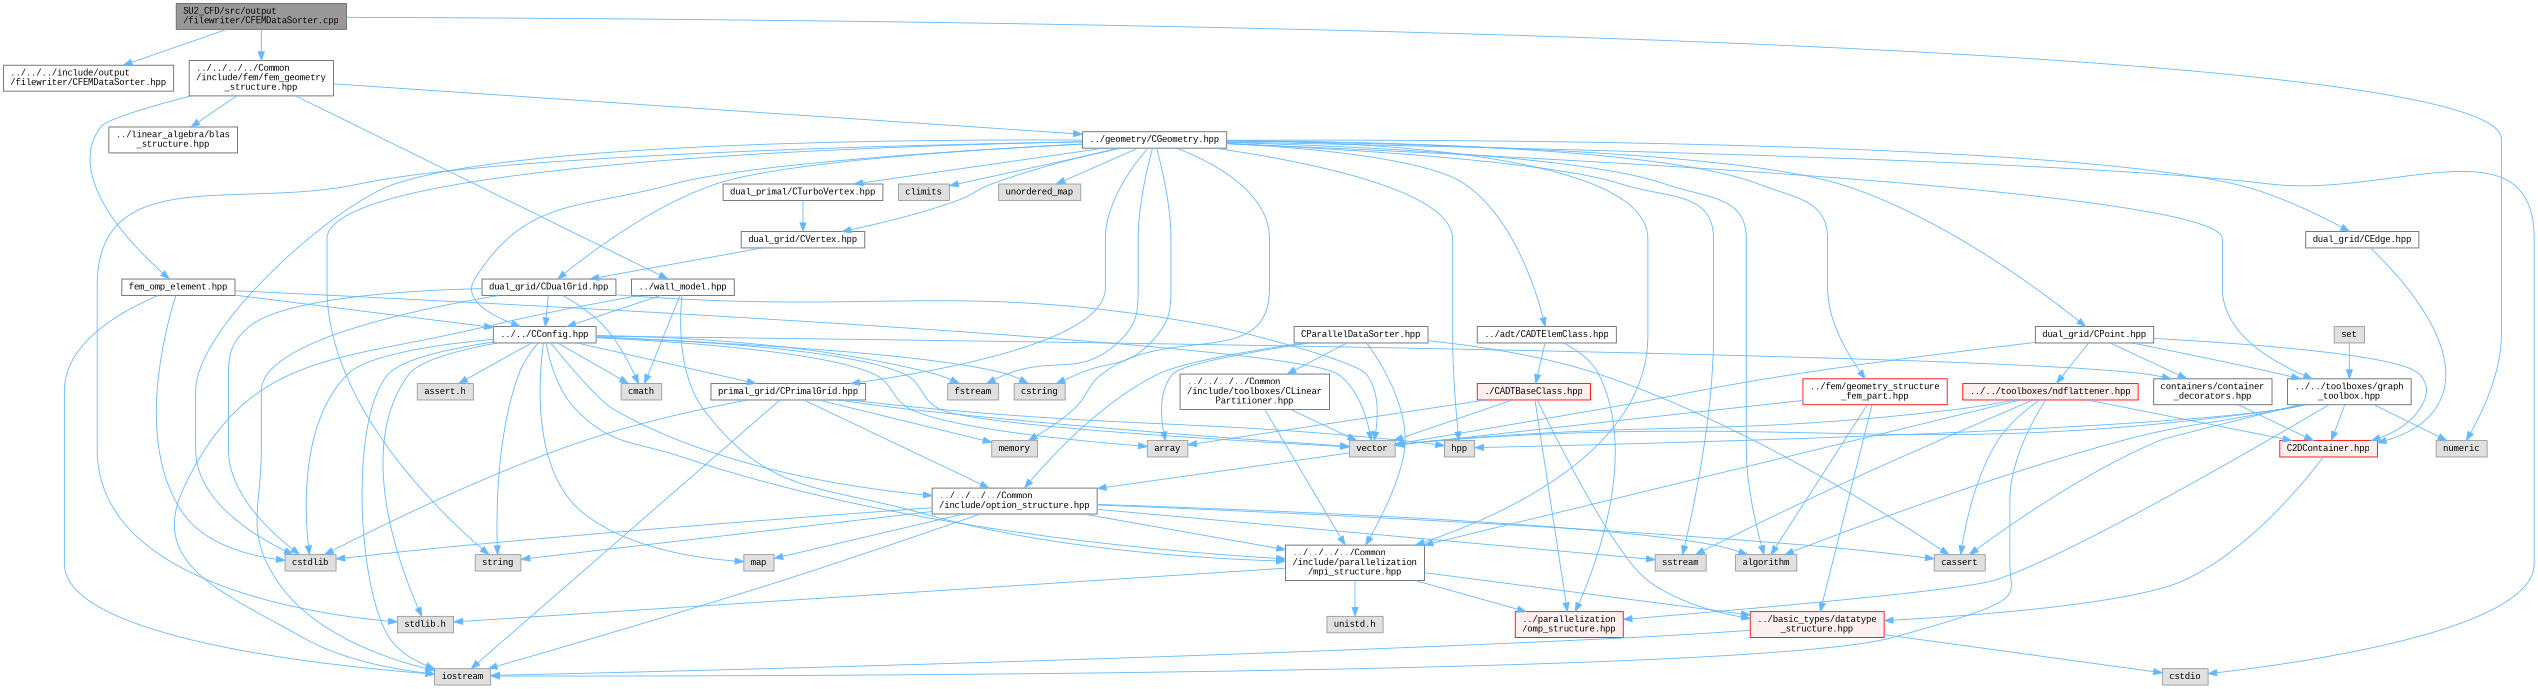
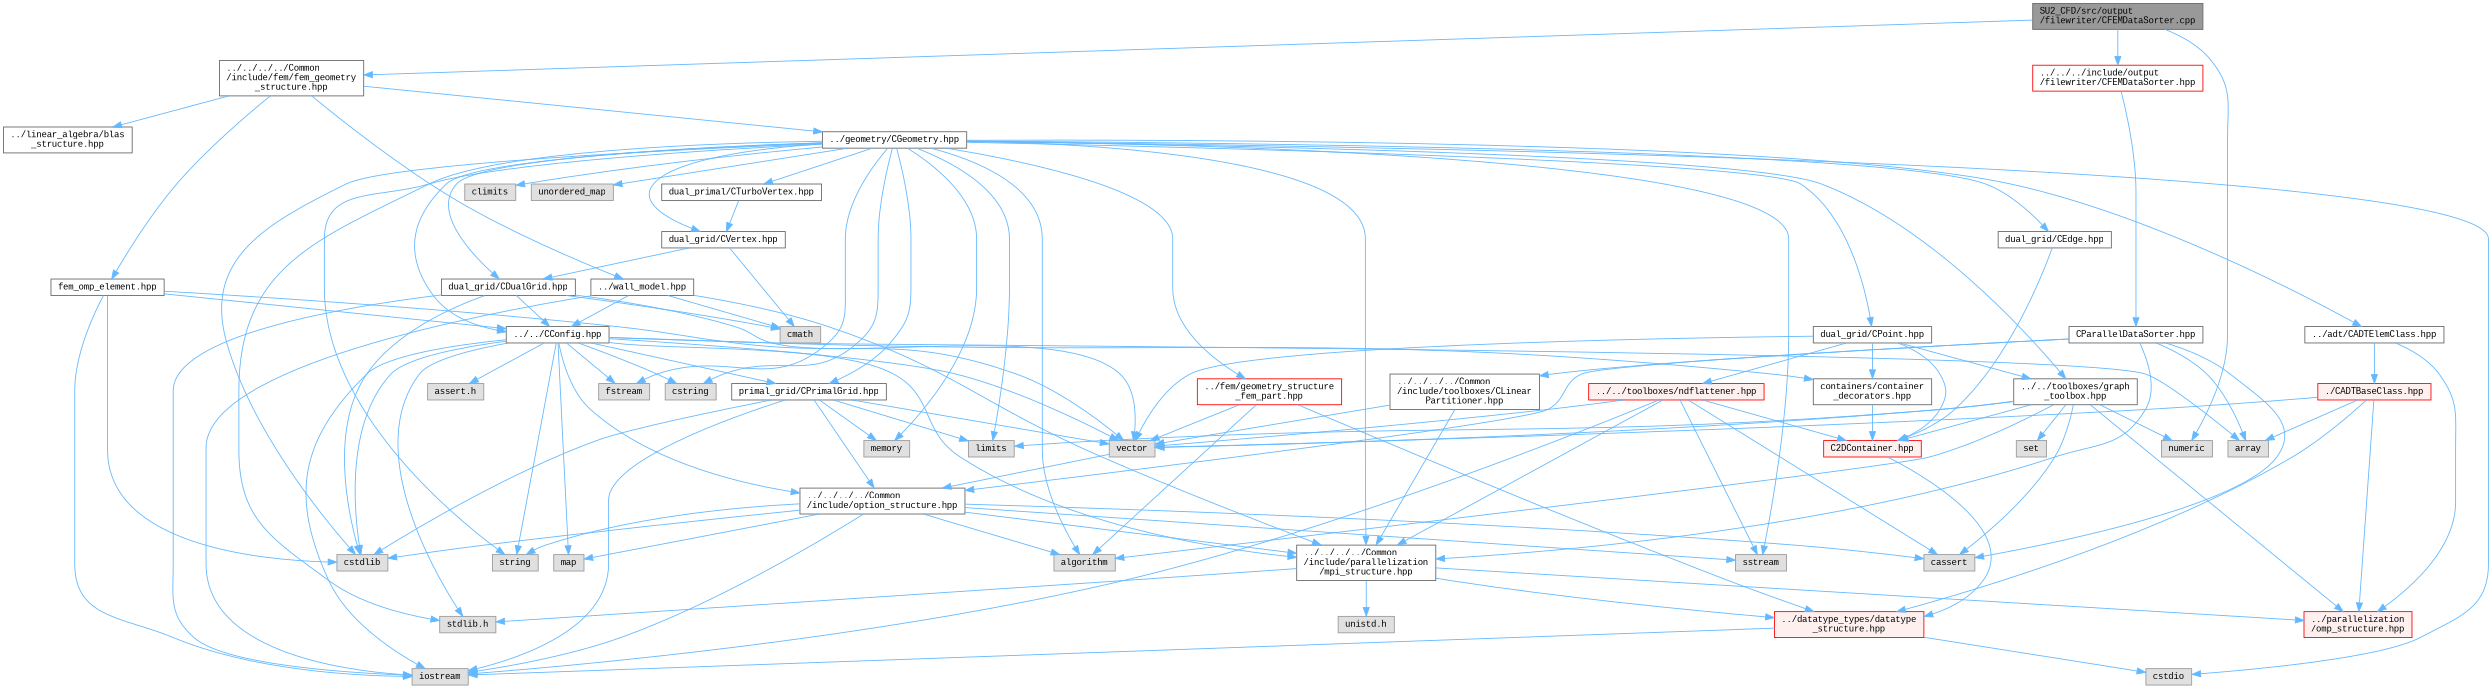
(89, 78) -> (2118, 78)
none -> (2136, 204)
(589, 361) -> (759, 284)
(2349, 361) -> (2054, 420)
(1460, 449) -> (991, 449)
(1817, 625) -> (1849, 625)
